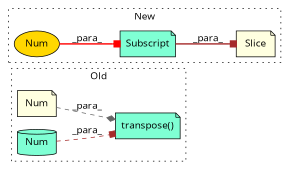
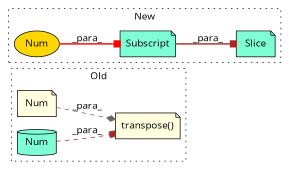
(256, 44) -> (256, 44)
(148, 126) -> (148, 126)
